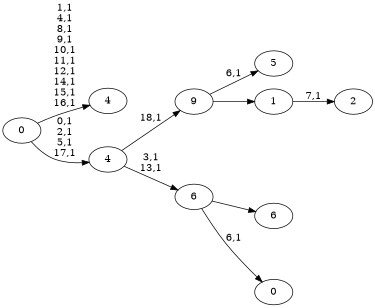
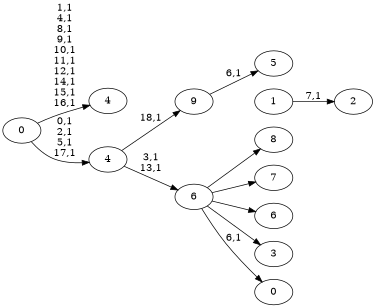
(230, 102) -> none
none -> (274, 140)
none -> (274, 178)
none -> (274, 254)
